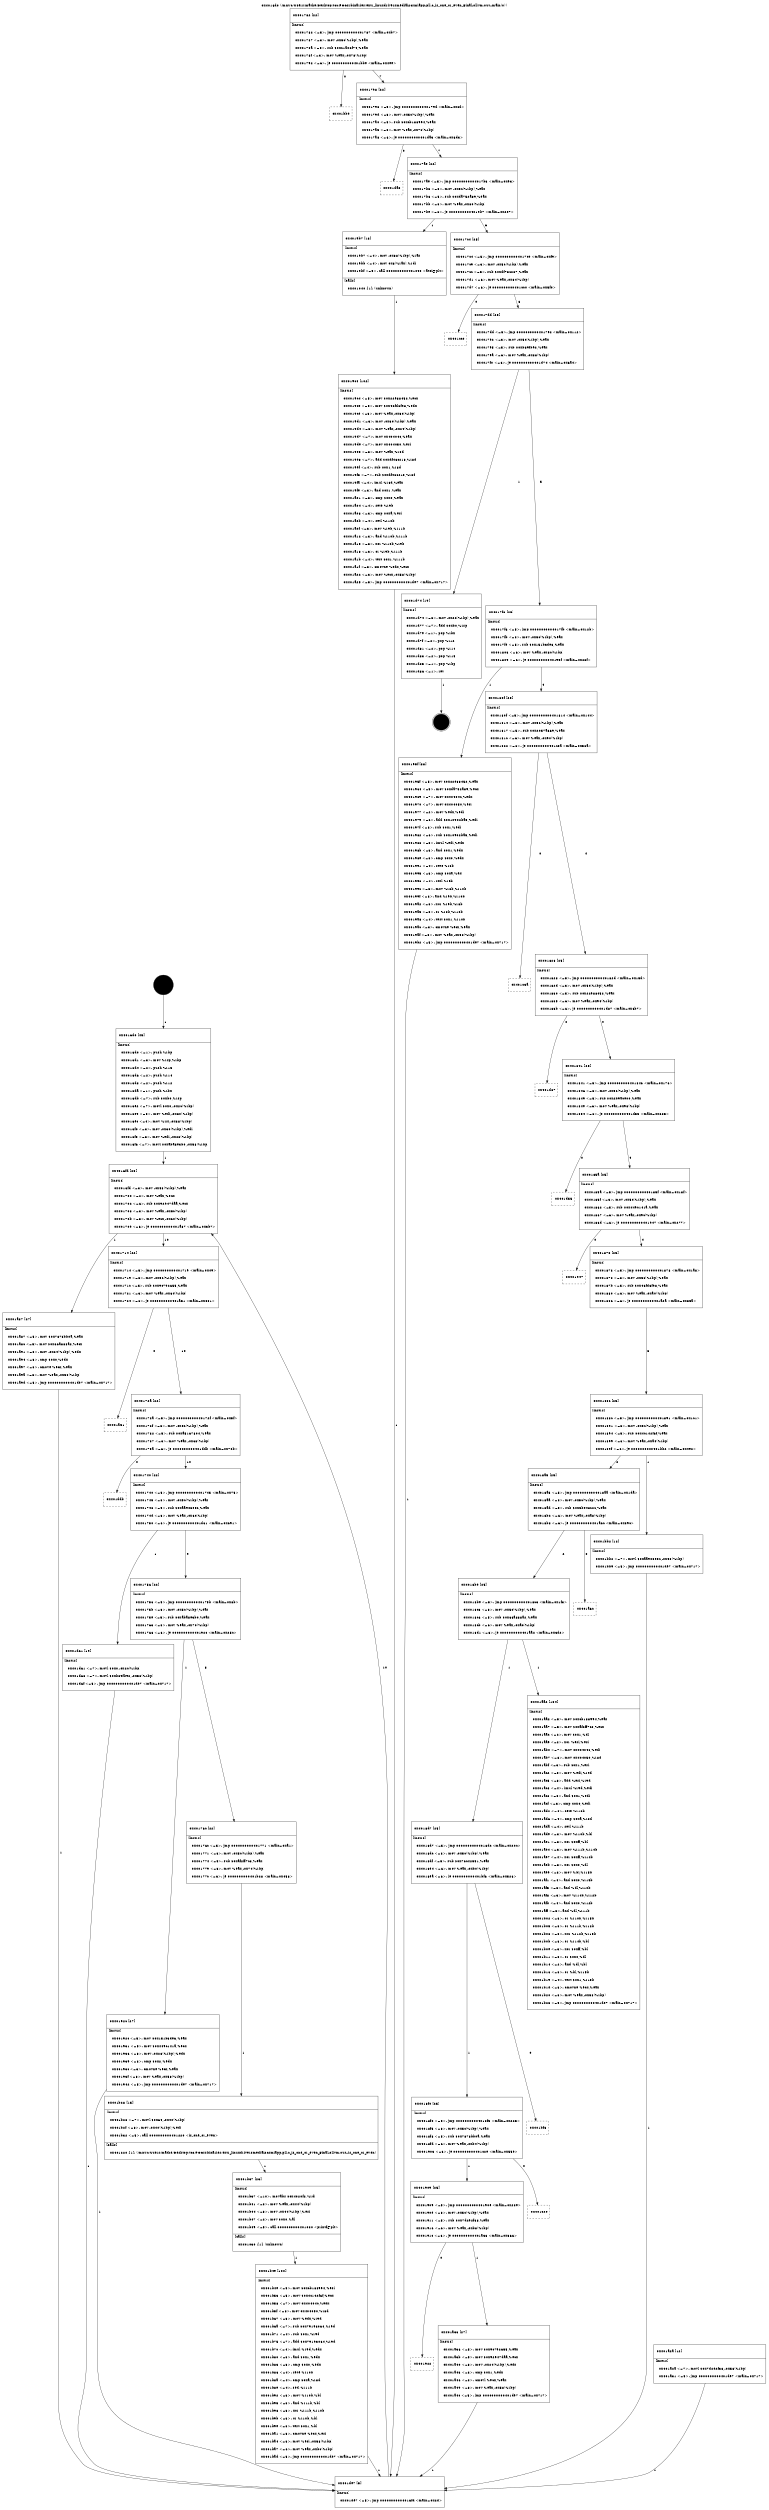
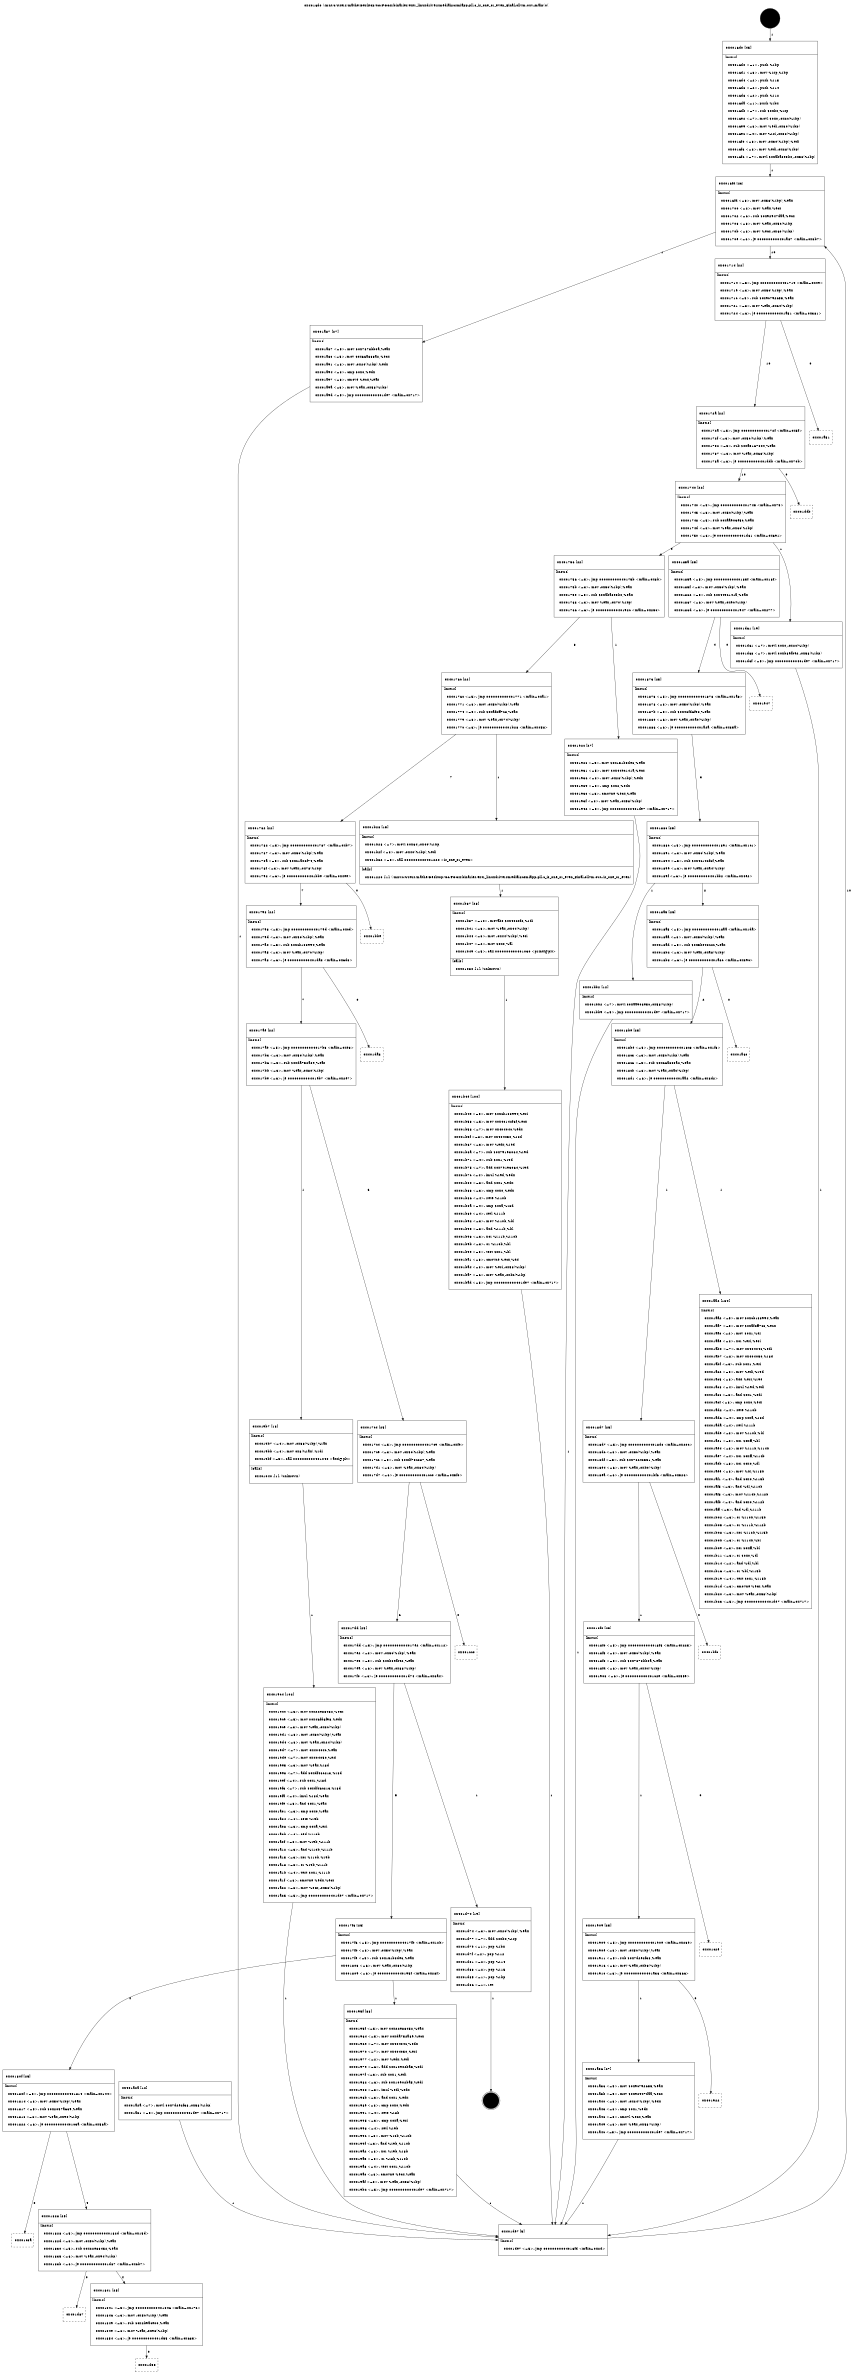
none -> (399, 777)
(626, 1143) -> none
